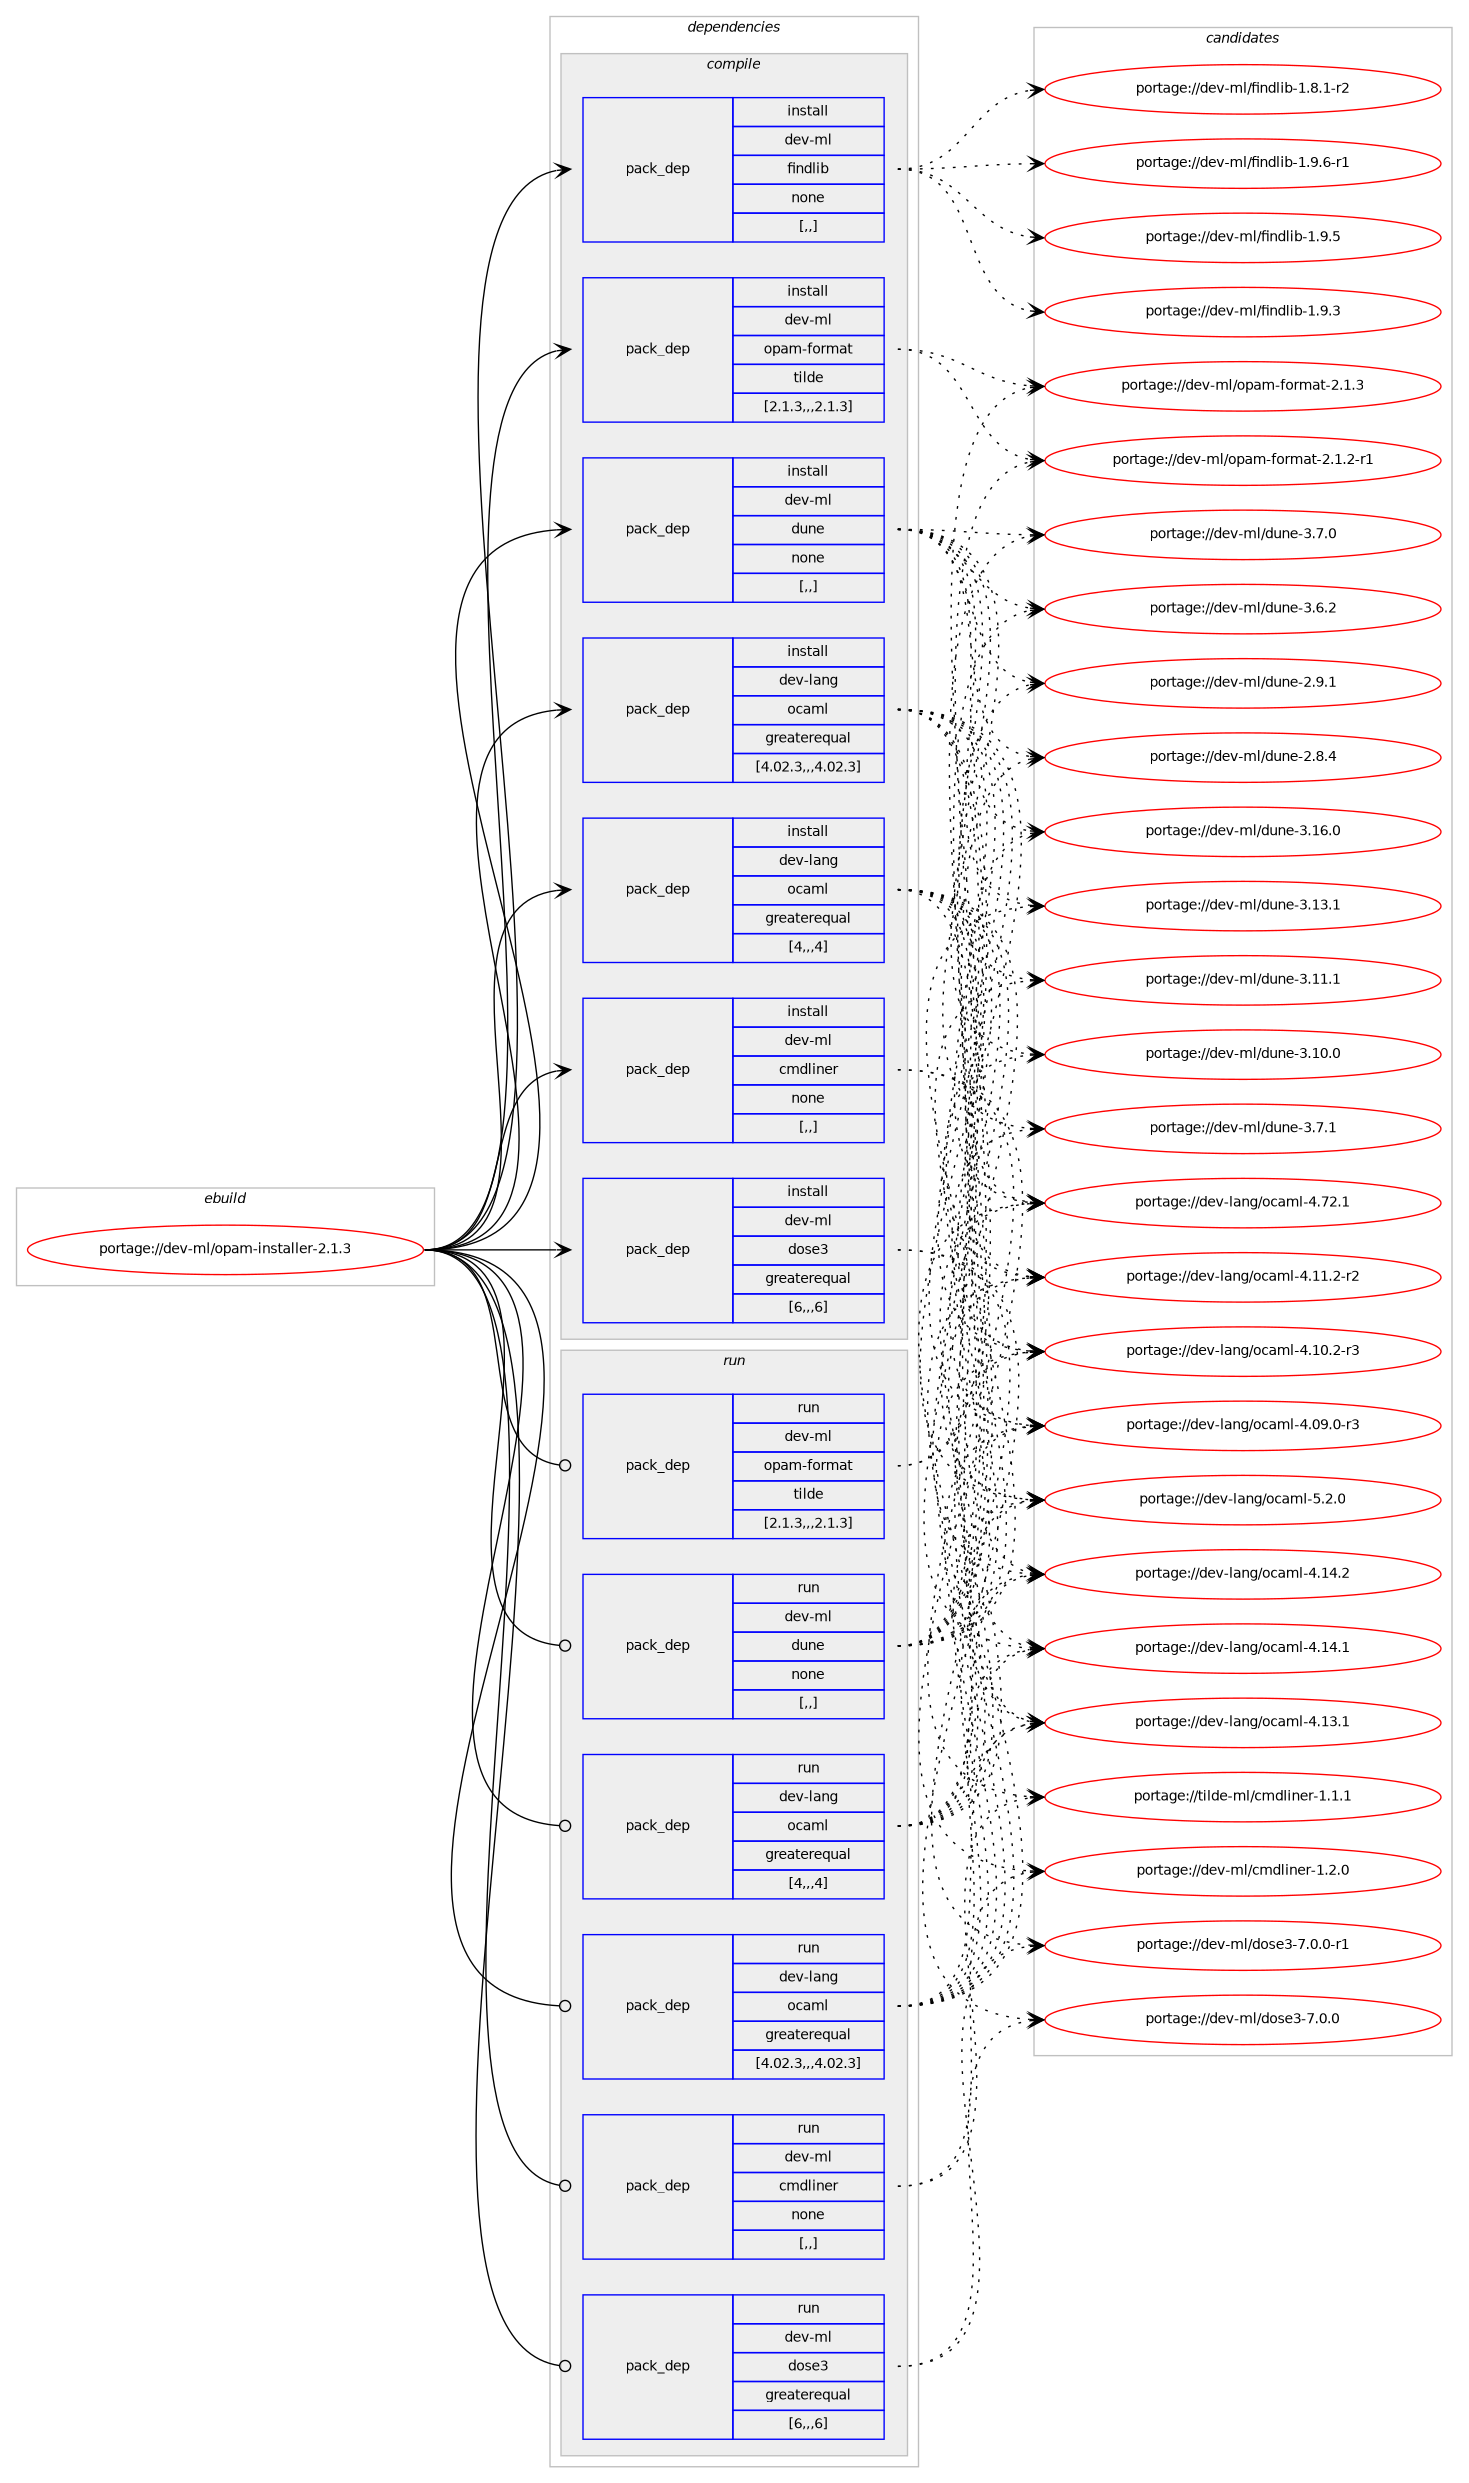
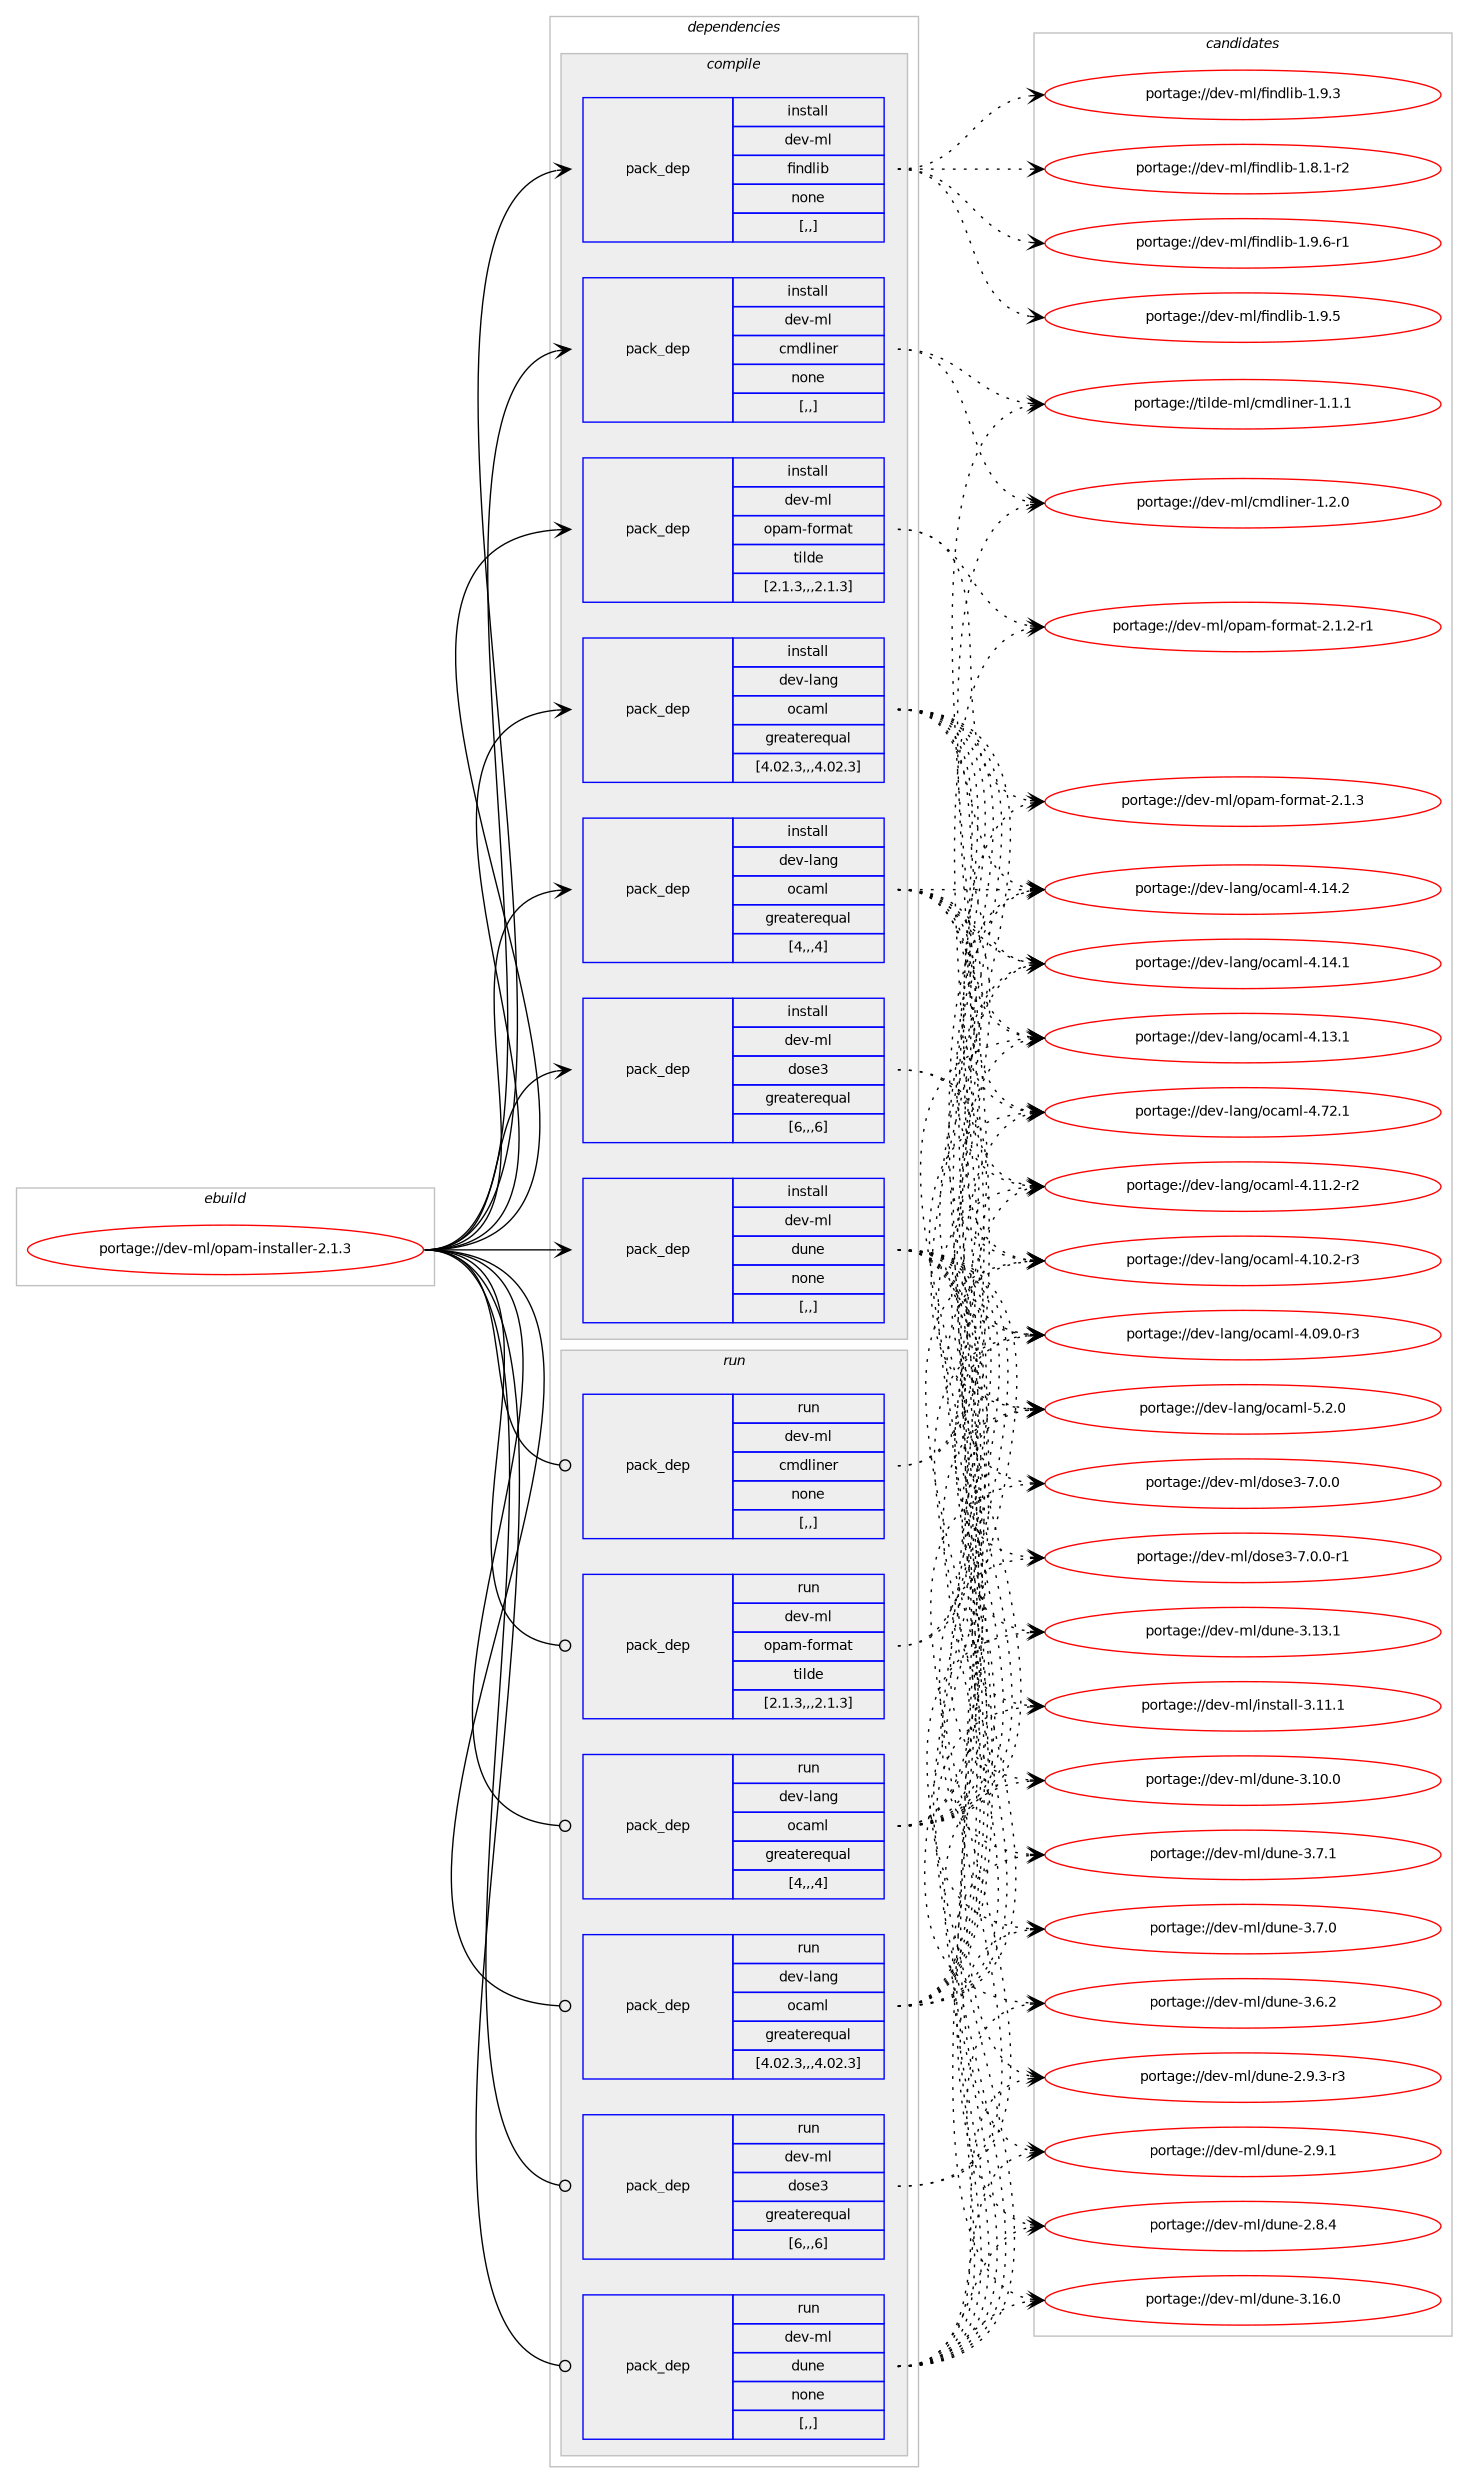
(1243, 980) -> (1243, 1706)
none -> (1243, 2078)
